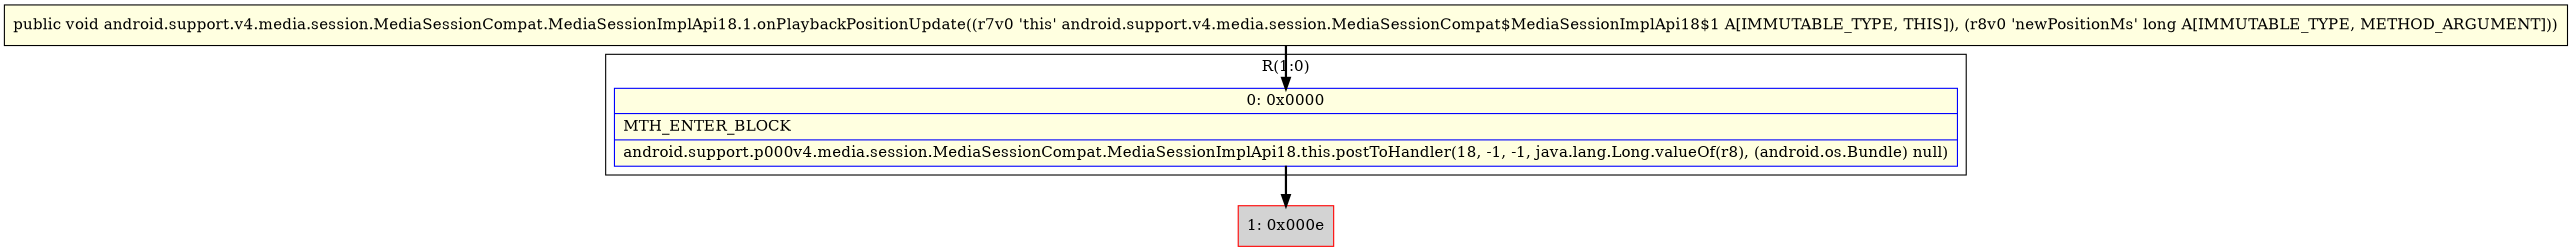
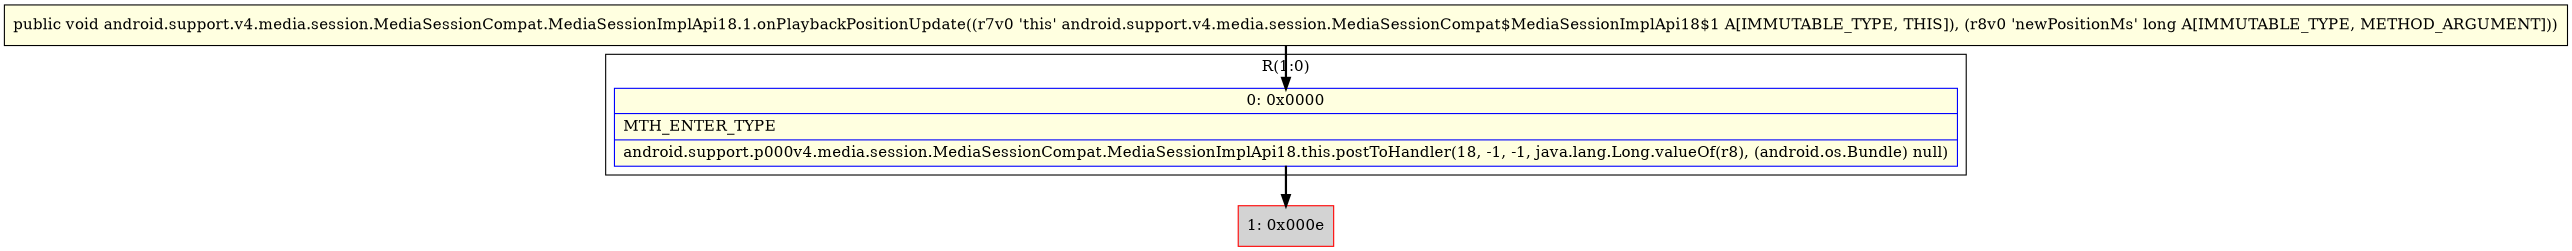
(708, 126) -> (700, 126)
